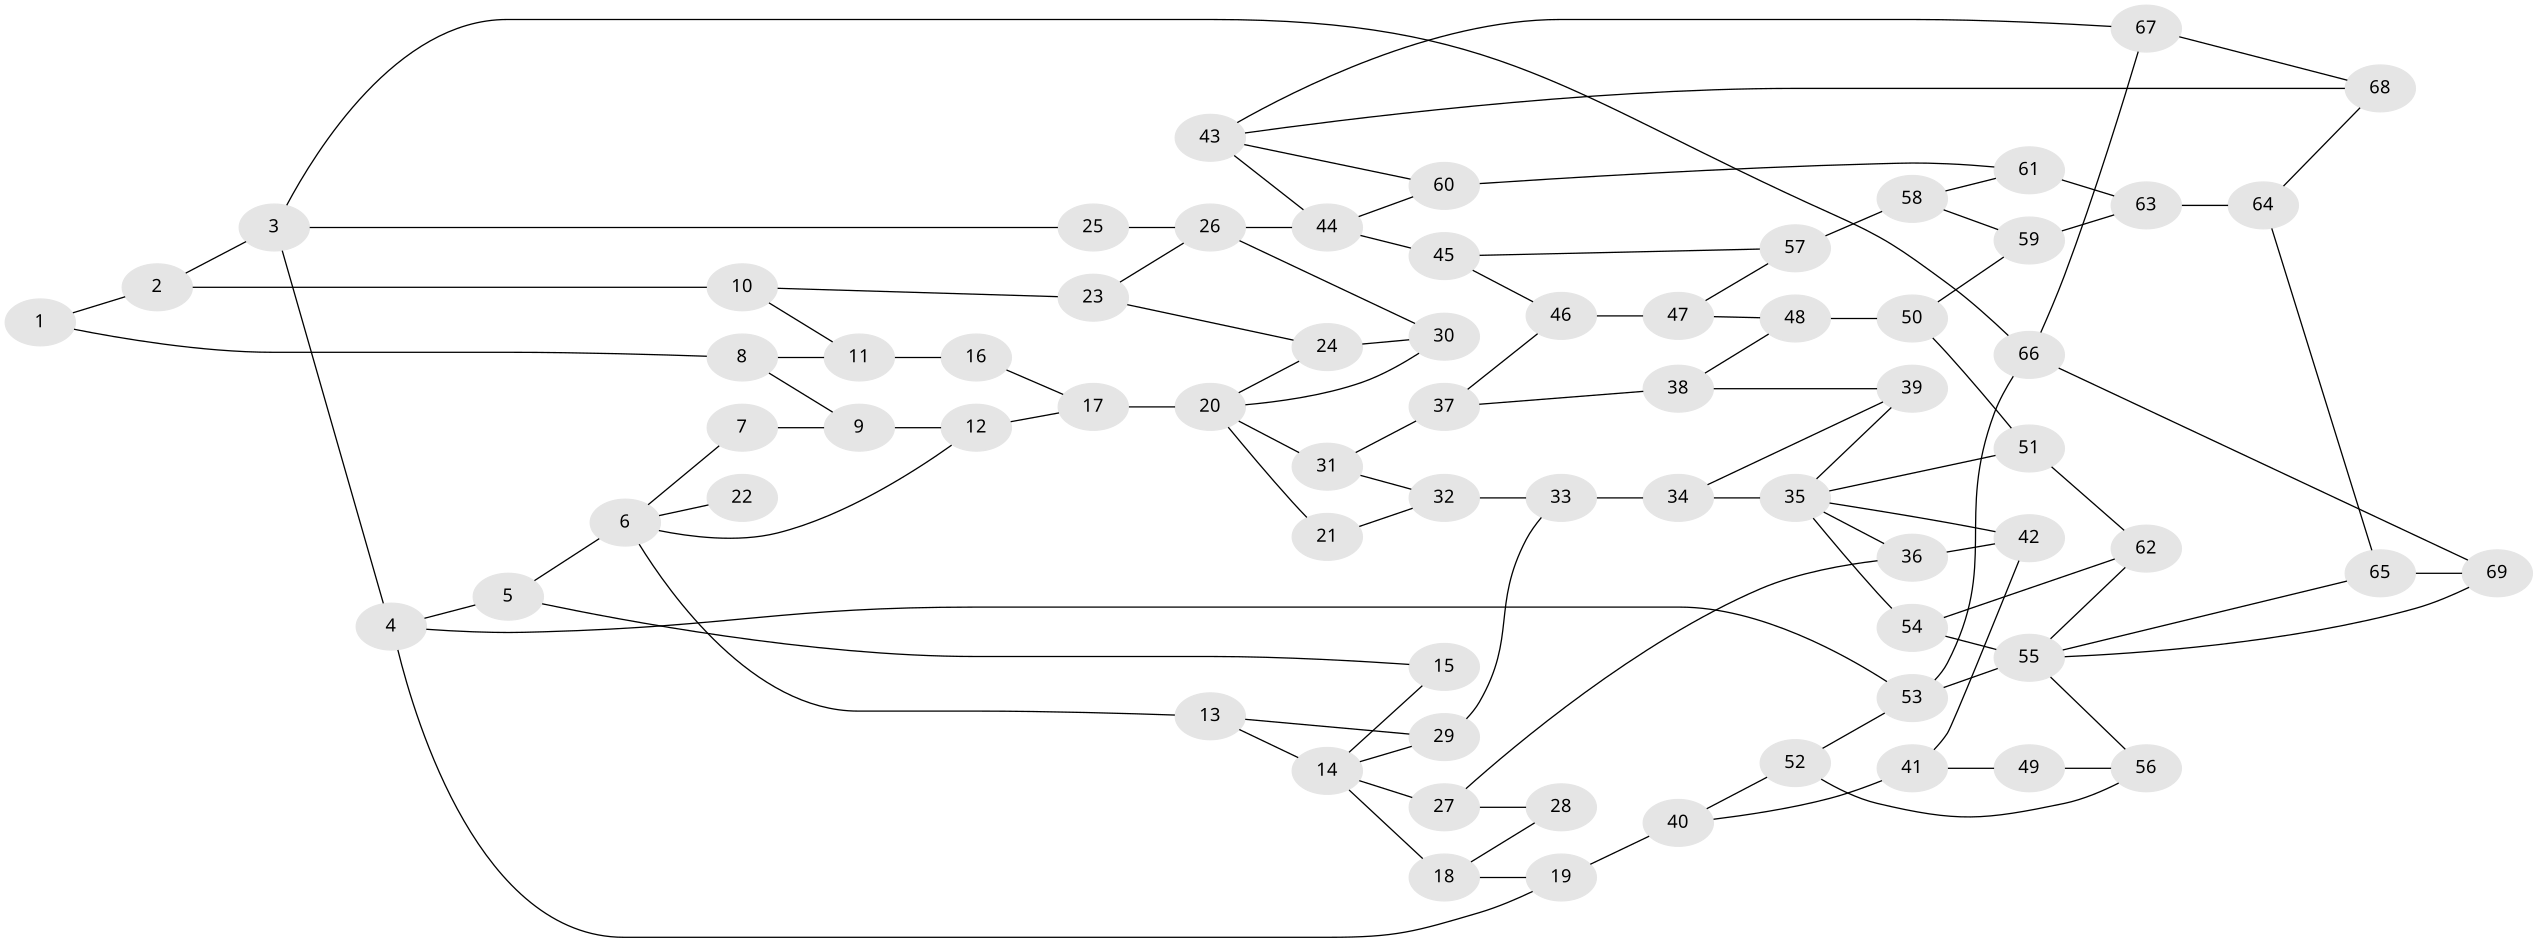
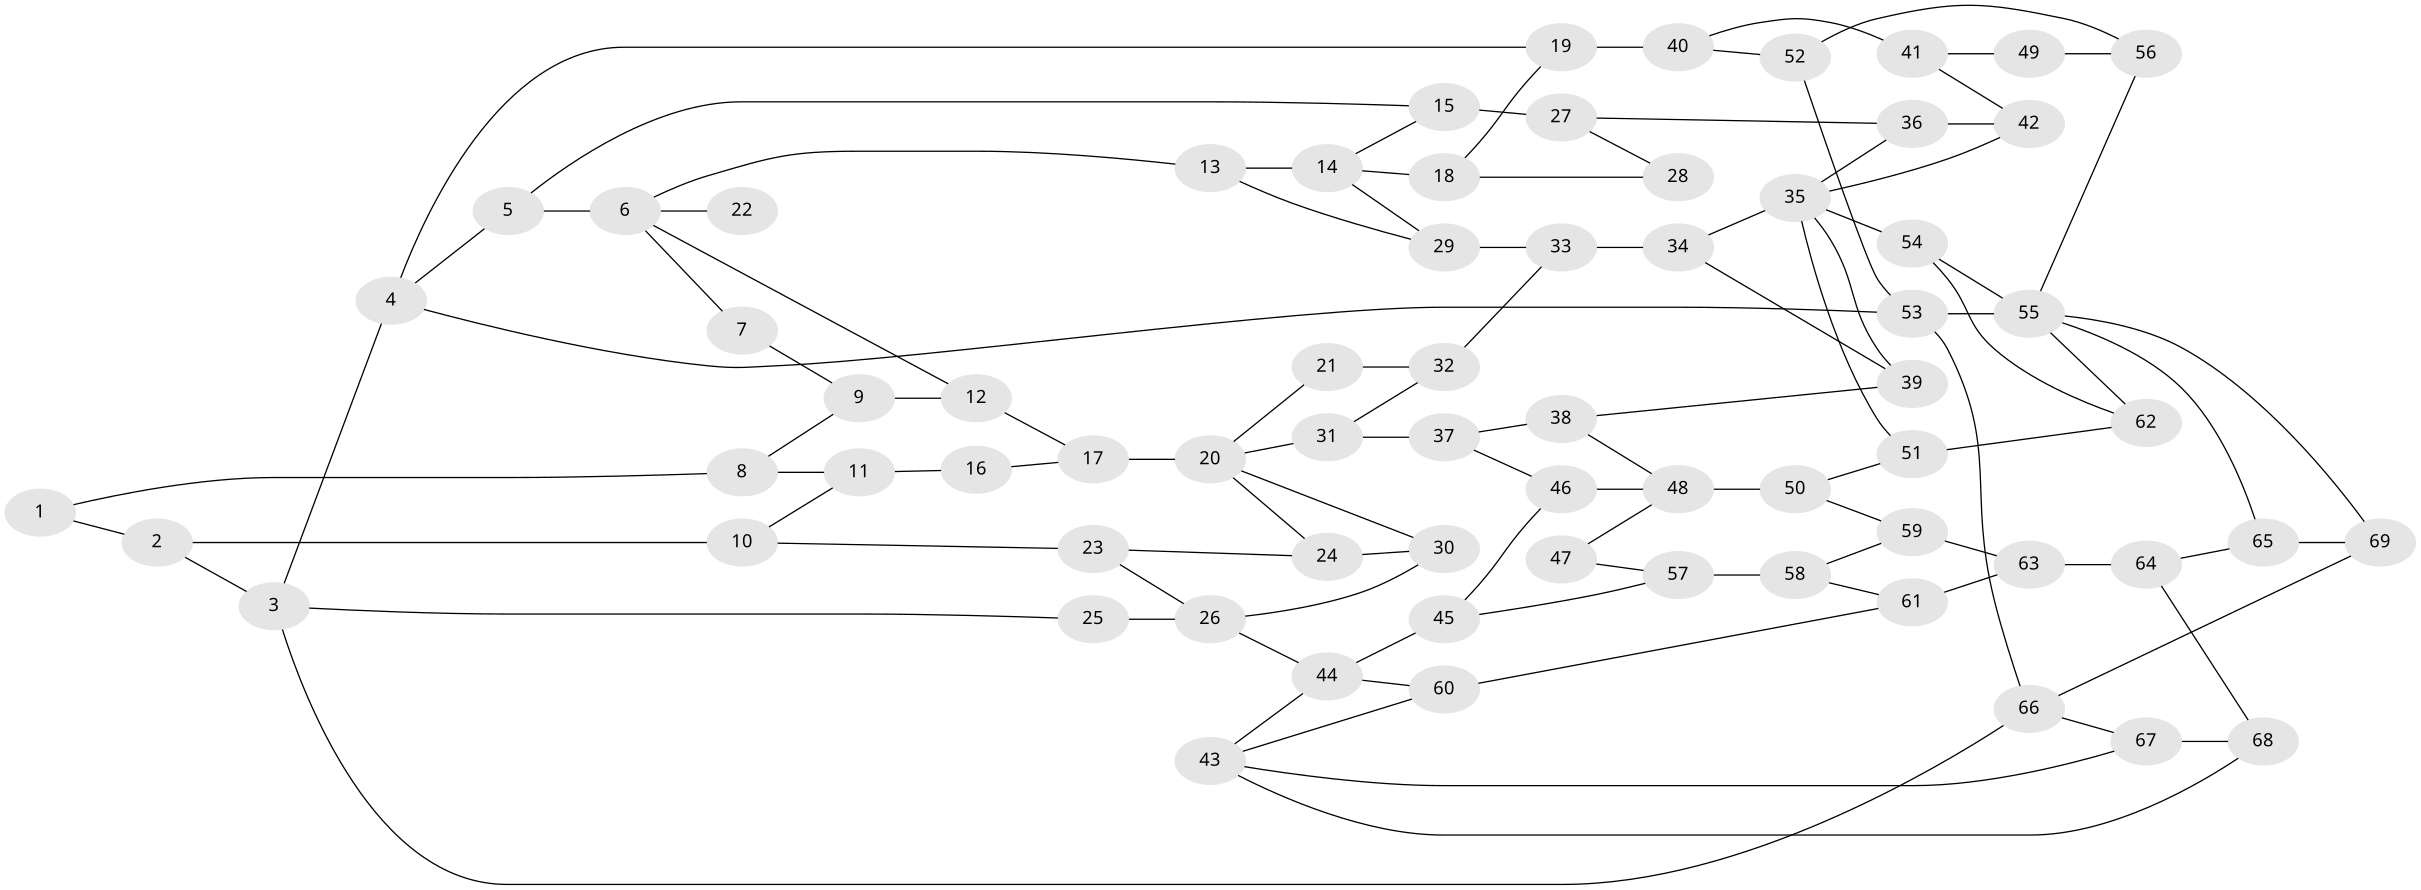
(1620, 316) -> (1620, 489)
(1386, 789) -> (1493, 111)
